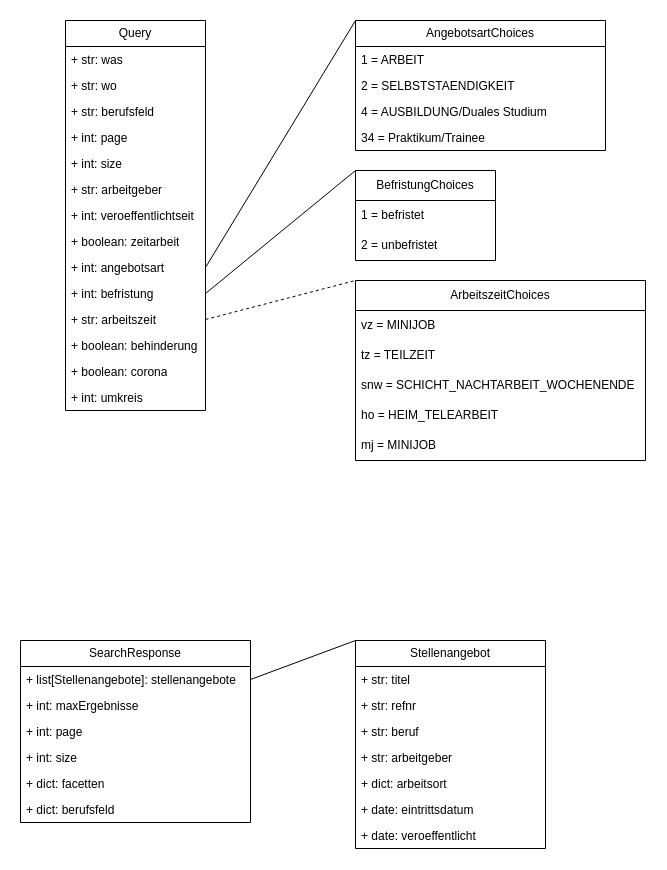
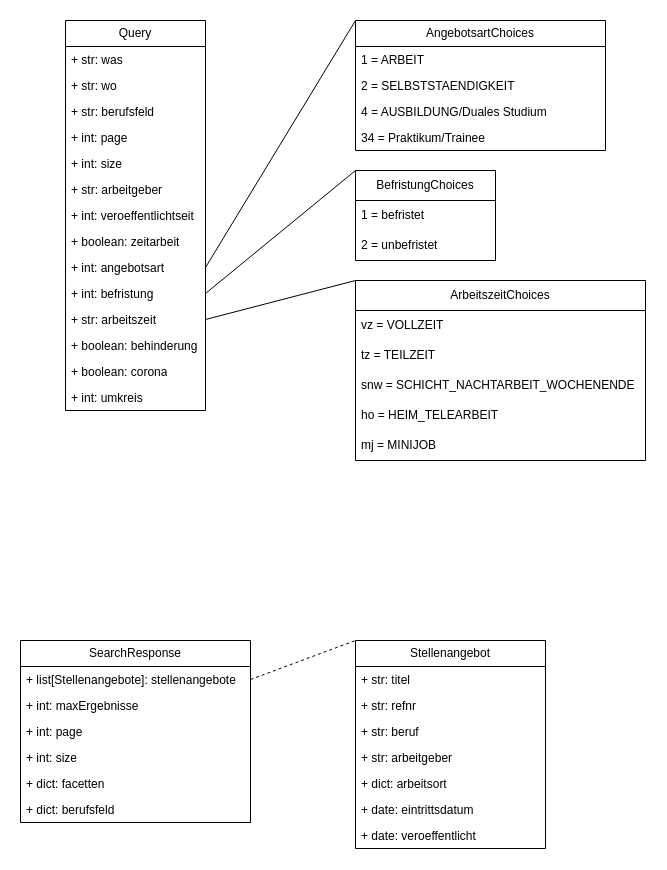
(281, 300) -> (281, 300)
(399, 326) -> (402, 326)
(301, 661) -> (301, 661)
